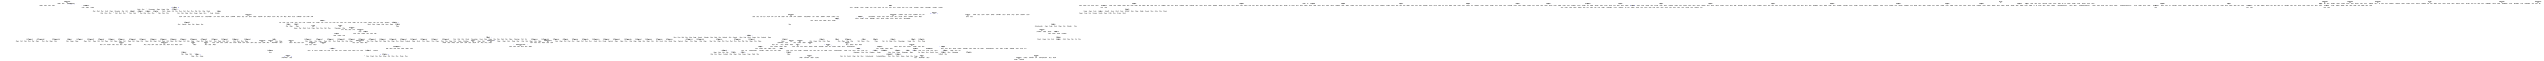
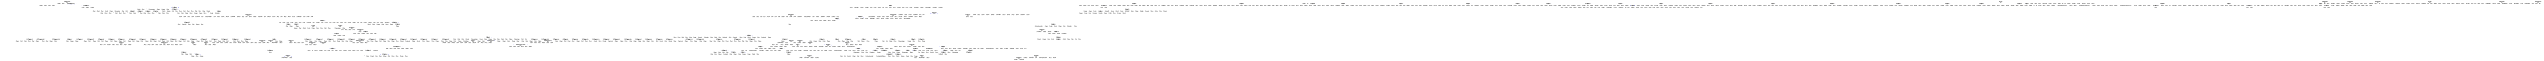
none -> (970, 51)
